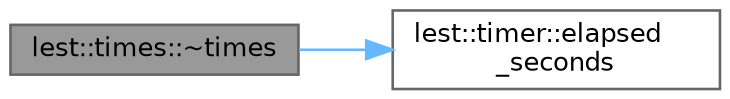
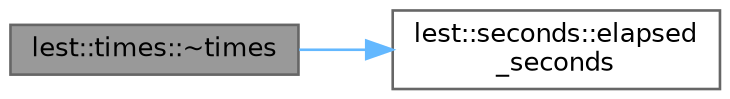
(556, 50) -> (556, 50)
